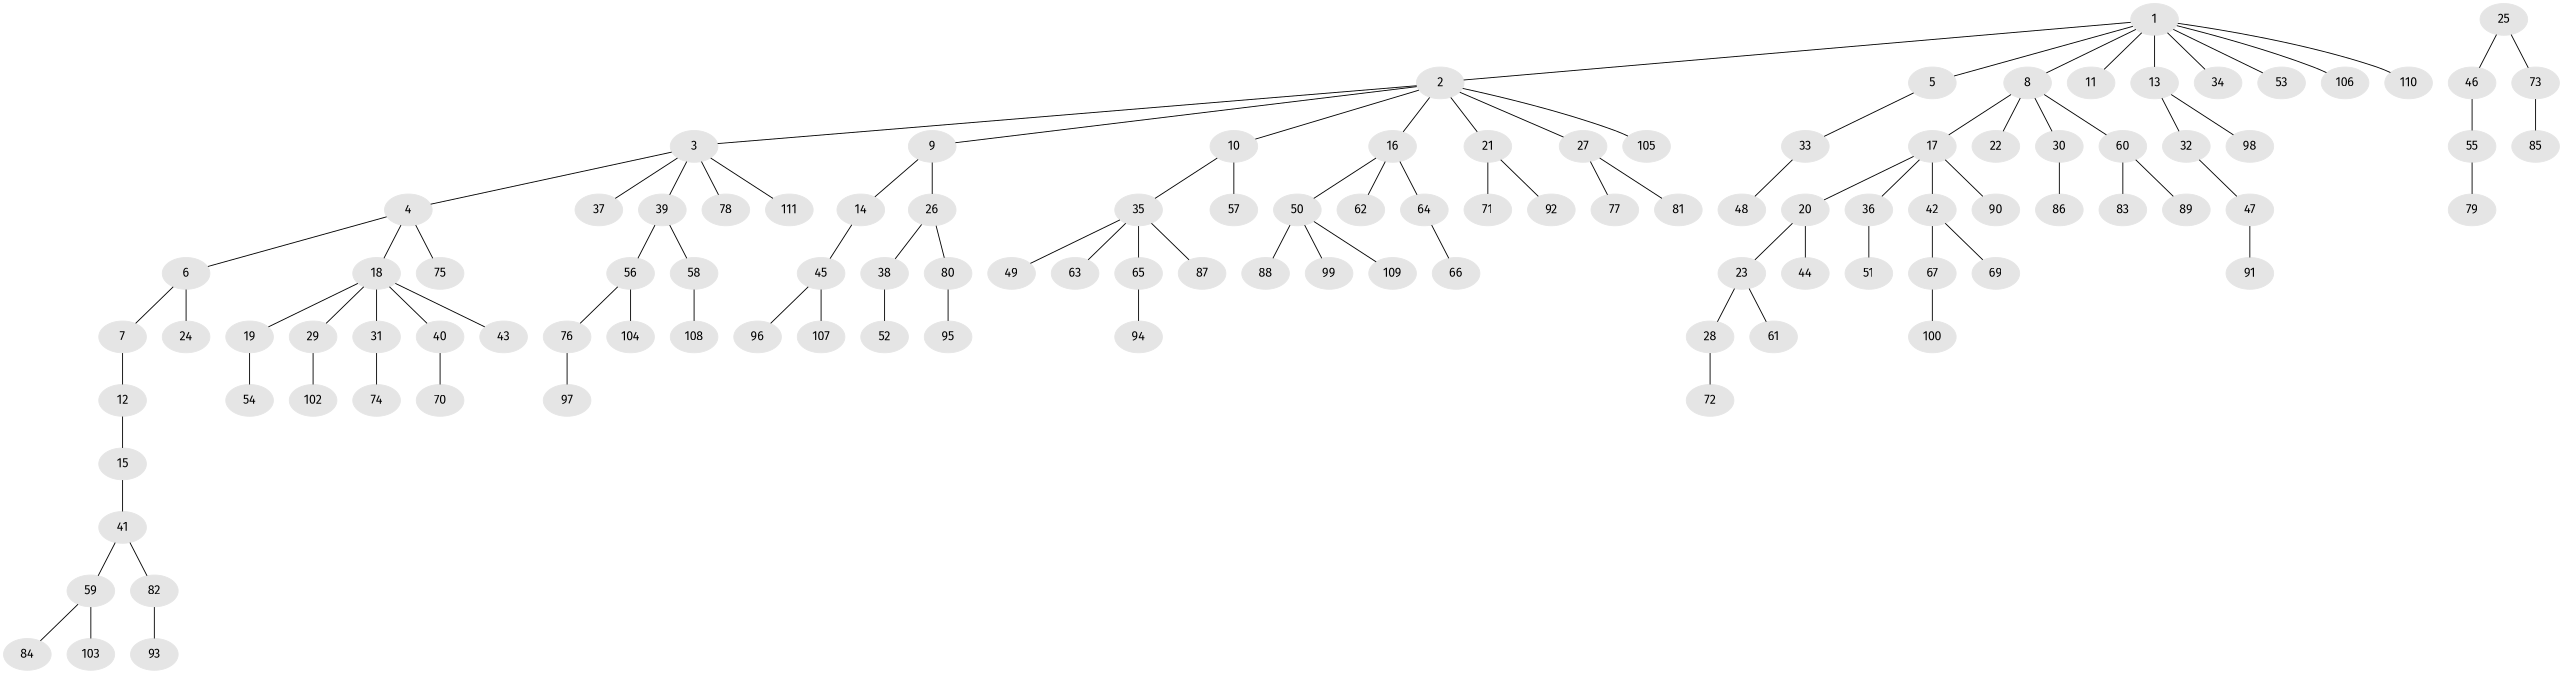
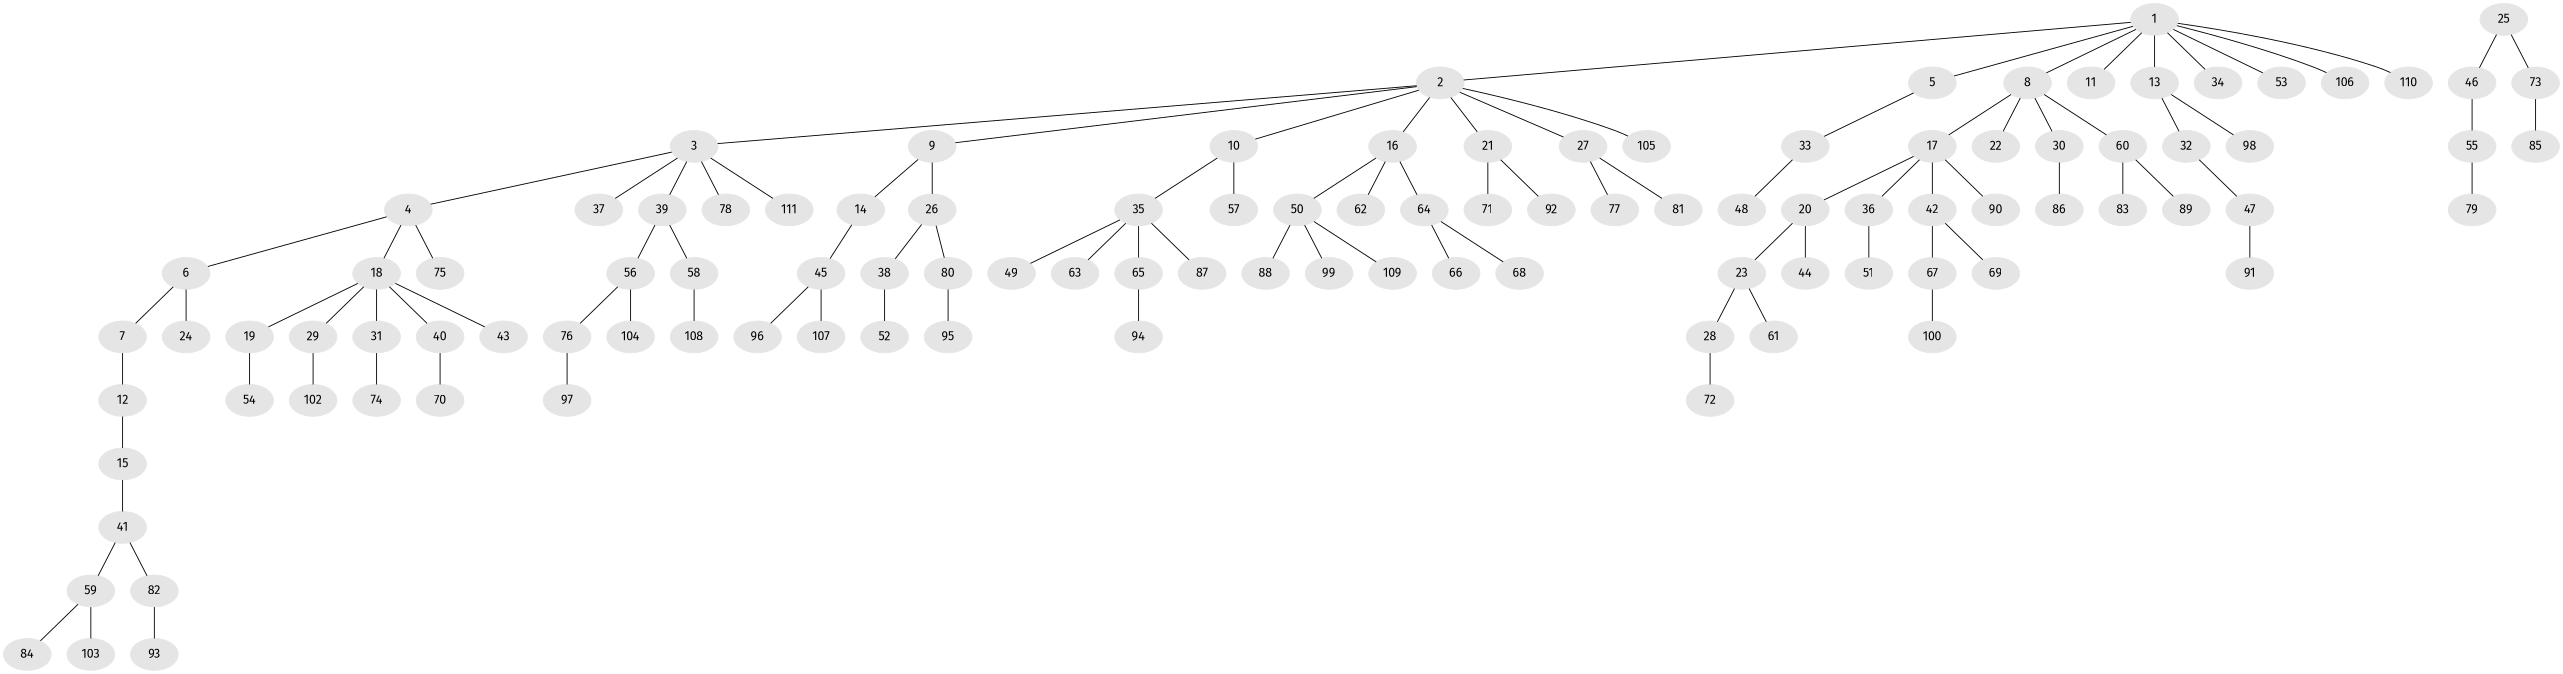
none -> (1520, 273)
